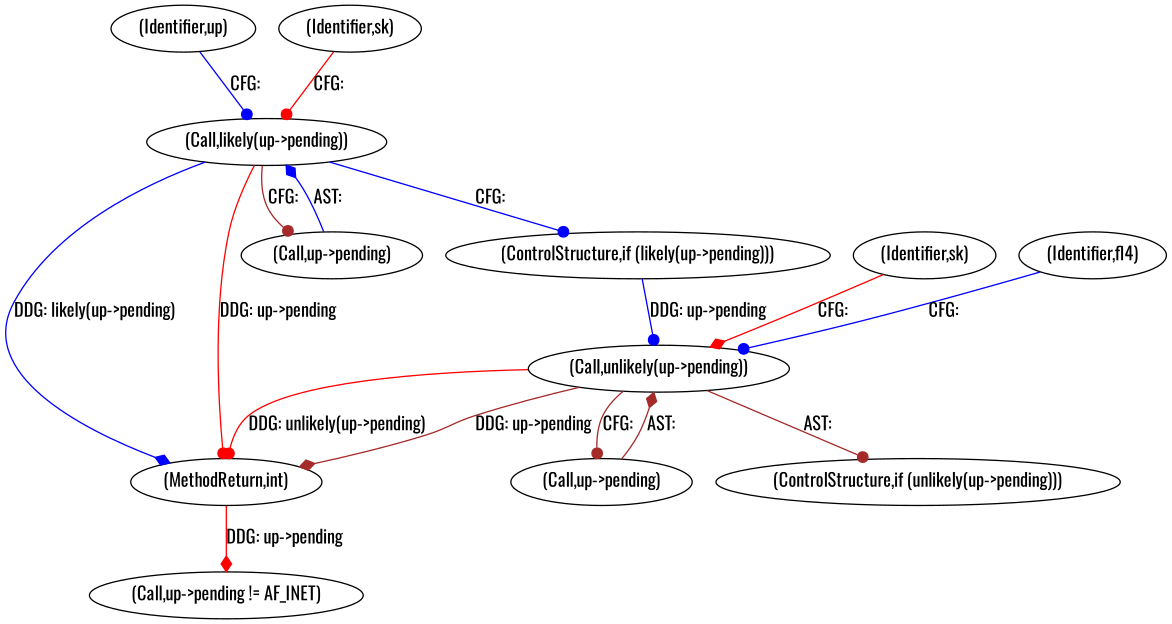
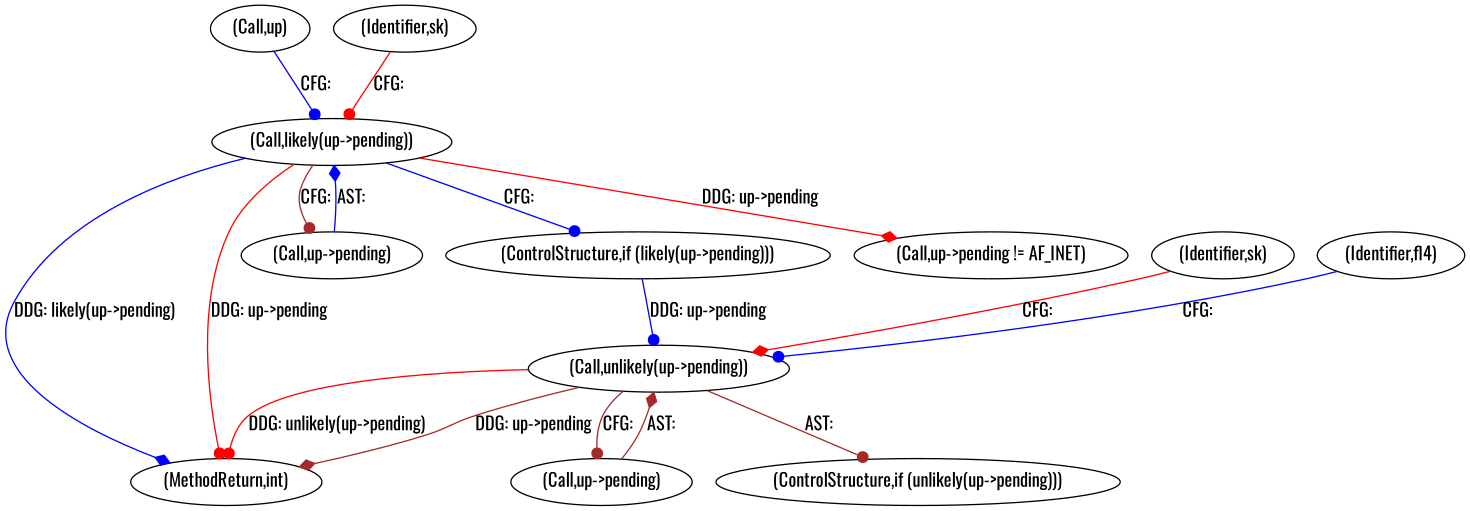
(183, 29) -> (260, 29)
(226, 531) -> (650, 197)
